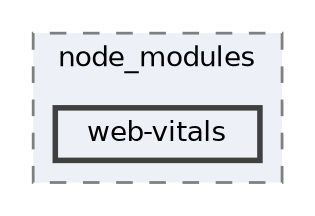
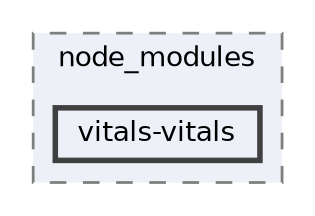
(158, 134) -> (158, 134)
